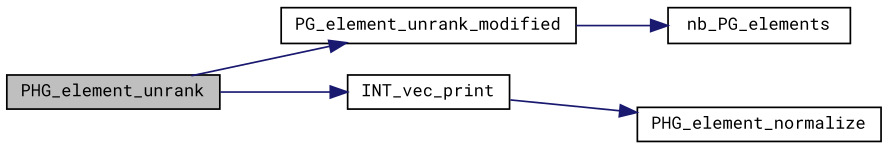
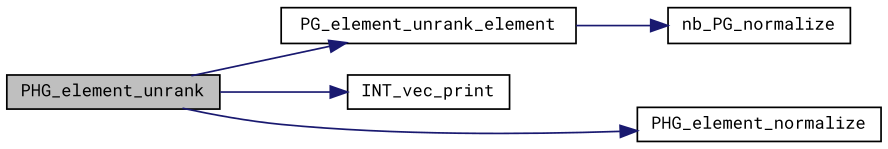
(429, 26) -> (429, 26)
(759, 26) -> (759, 26)
(565, 105) -> (400, 132)
